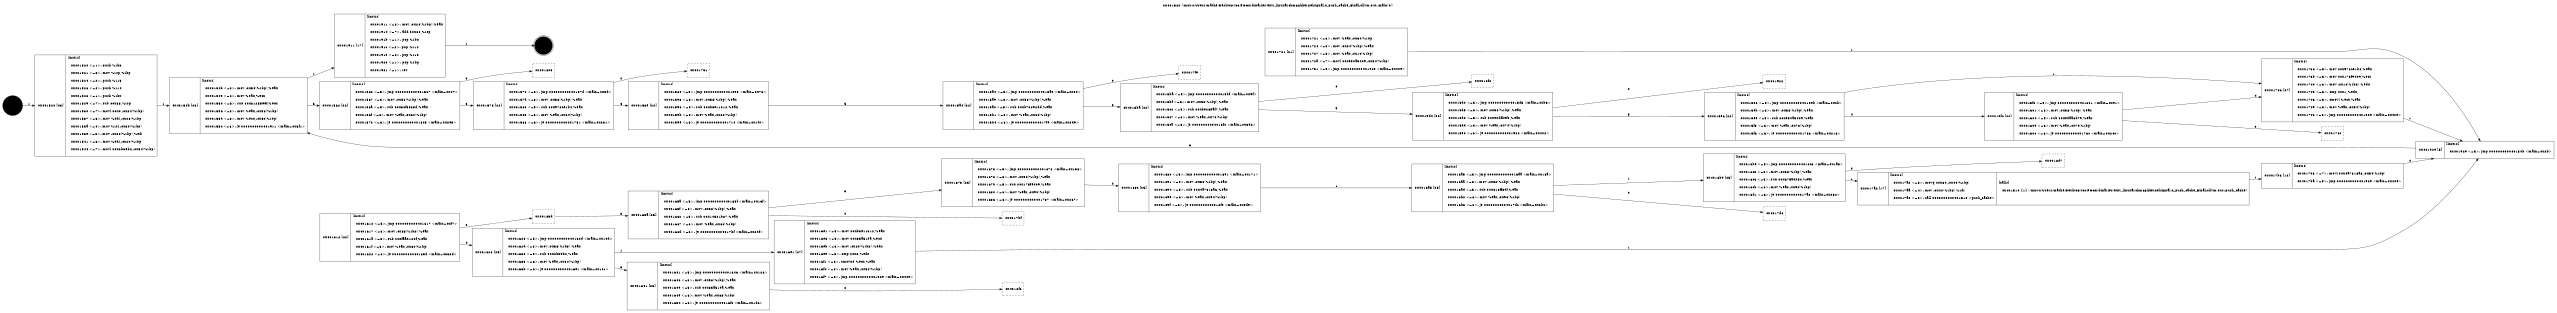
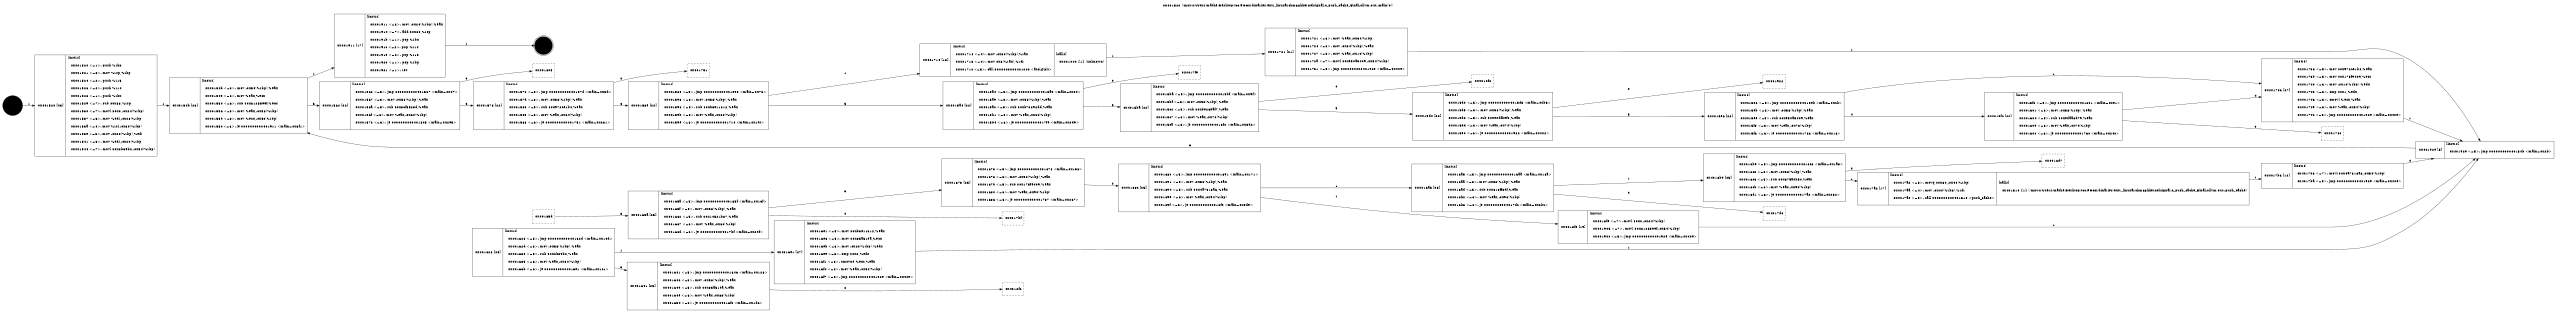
none -> (1013, 60)
none -> (1628, 227)
(390, 237) -> none
